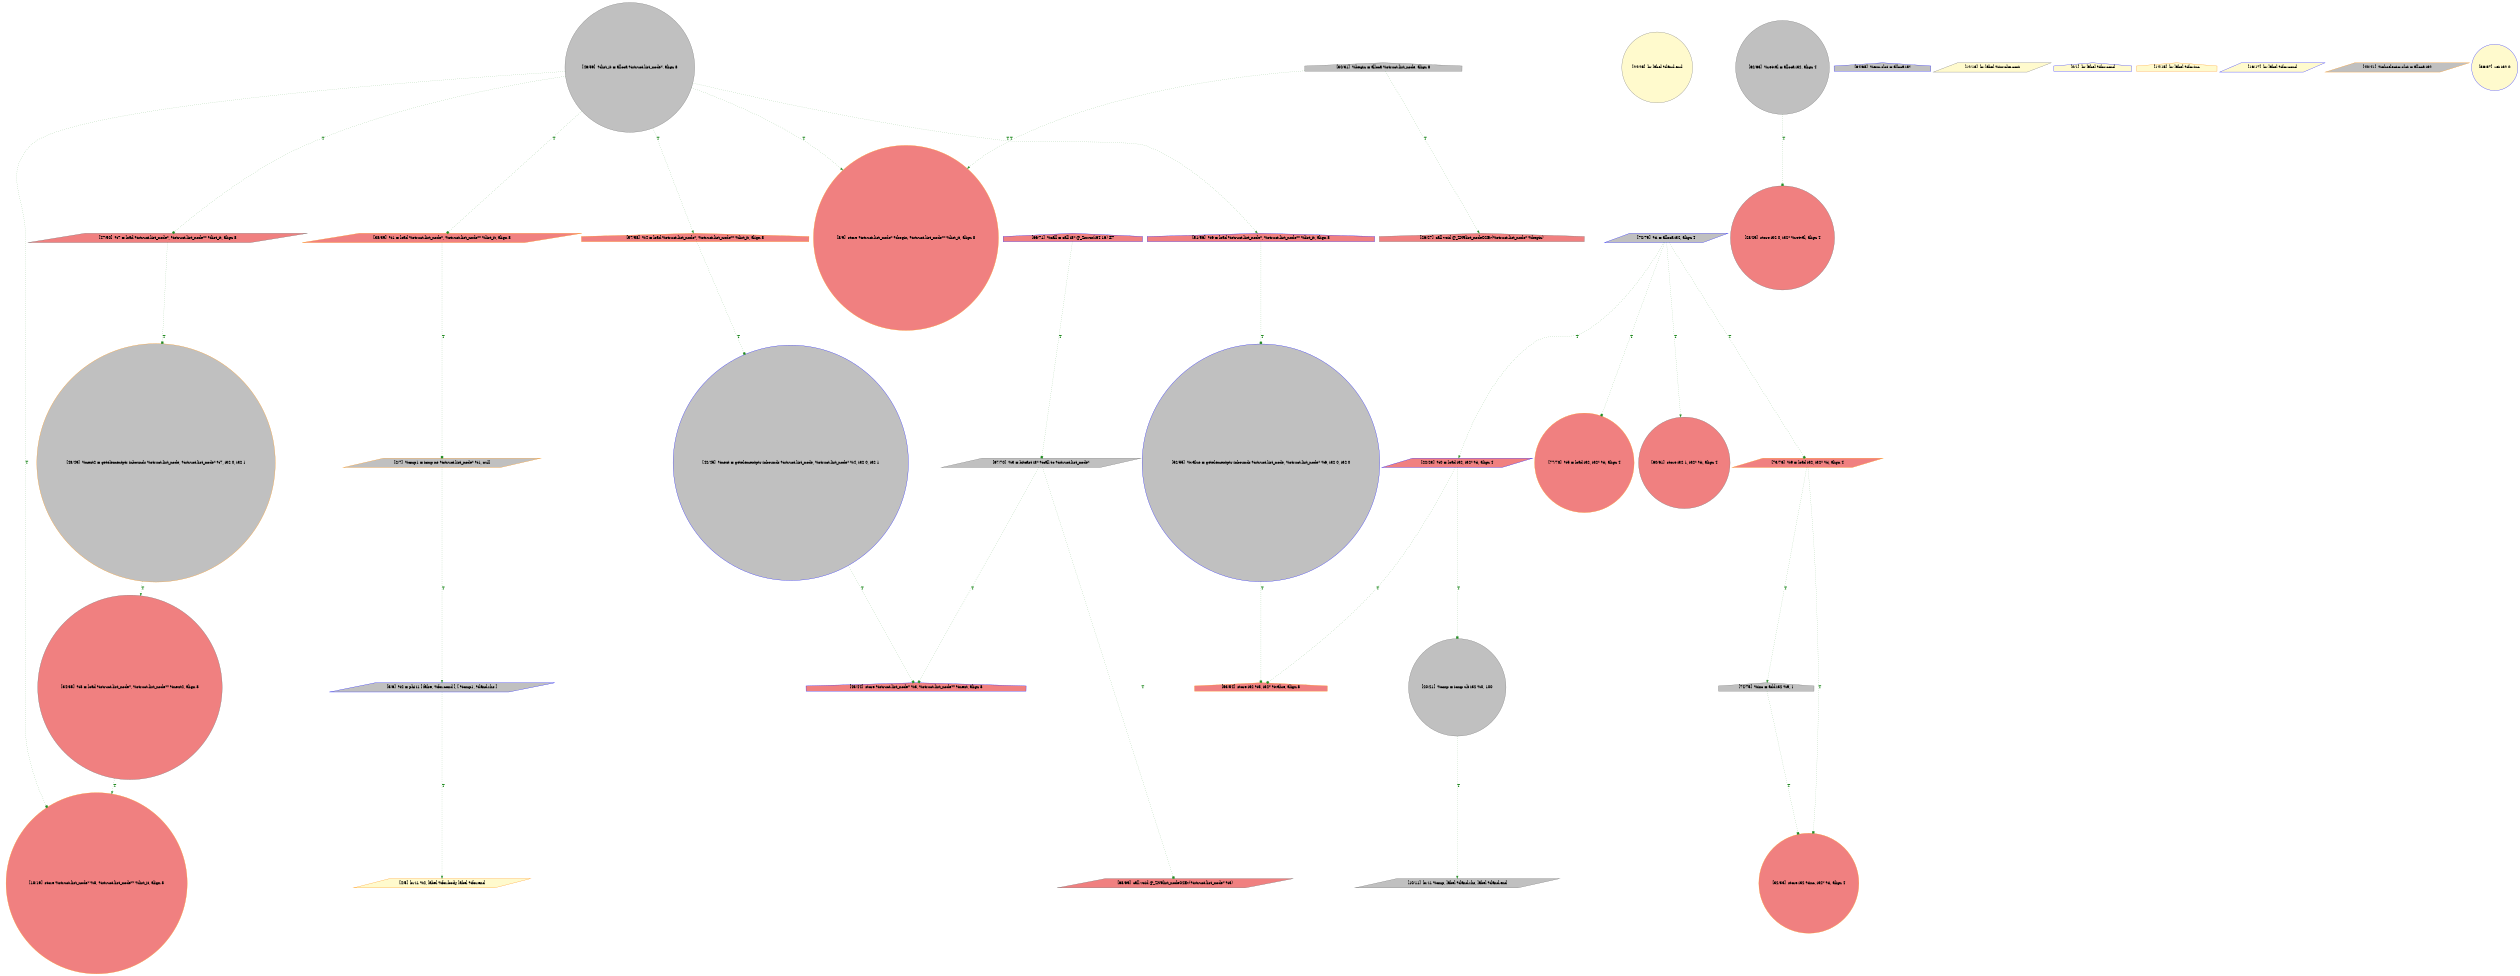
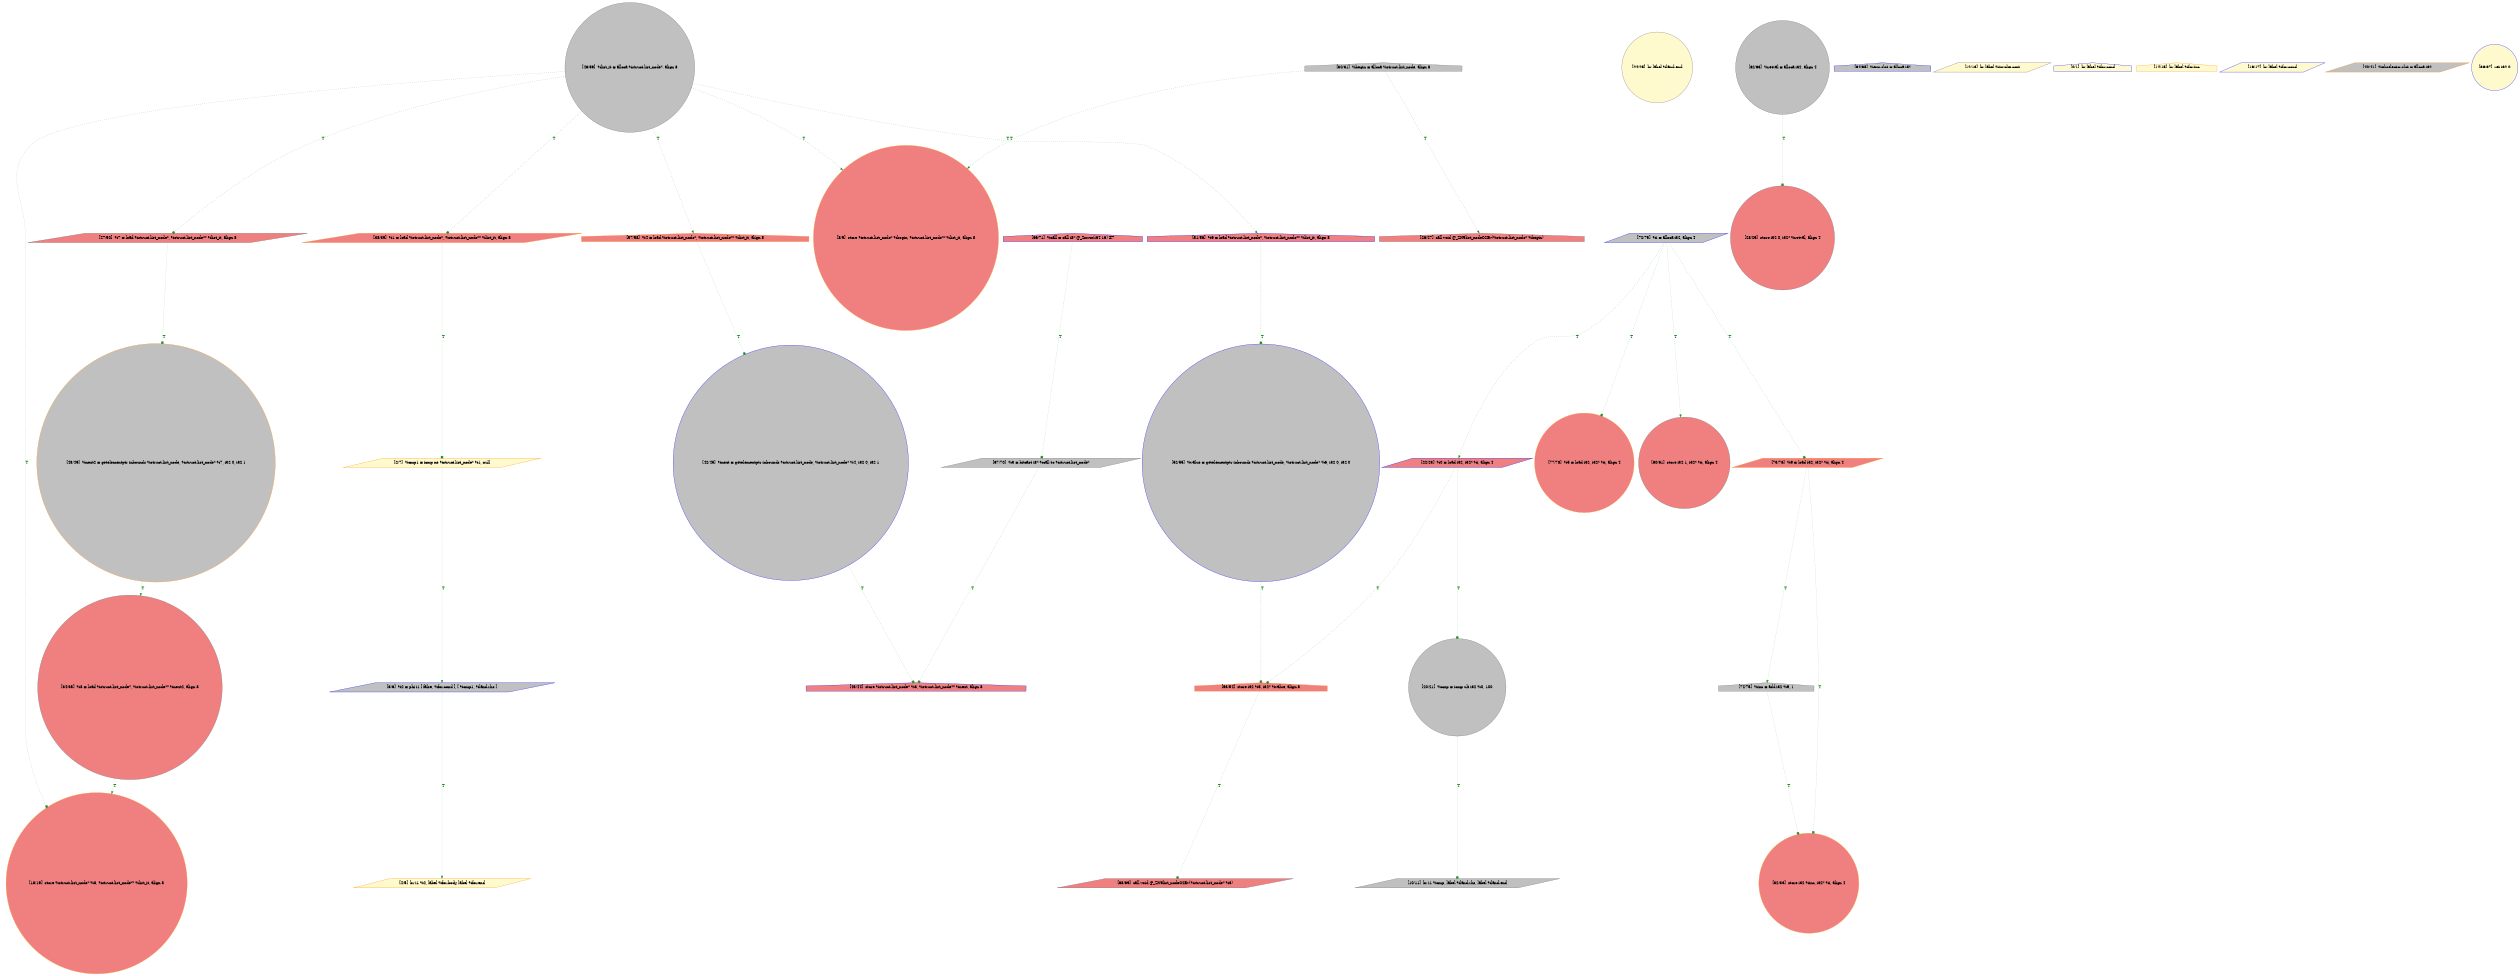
(442, 463) -> (442, 463)
(1108, 672) -> (1219, 784)
(1457, 806) -> (1457, 806)
